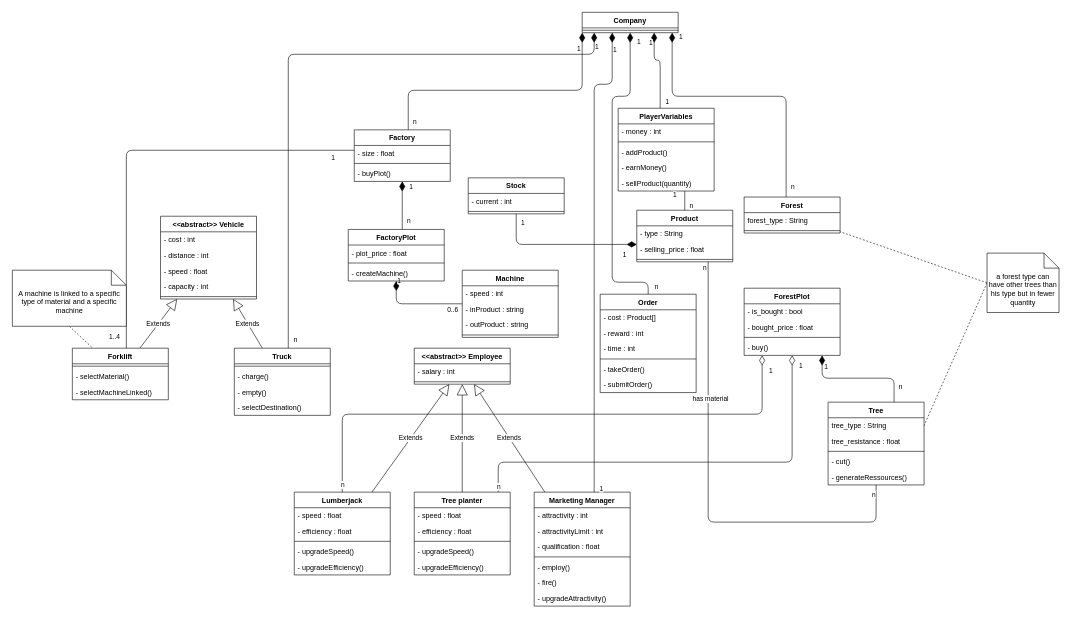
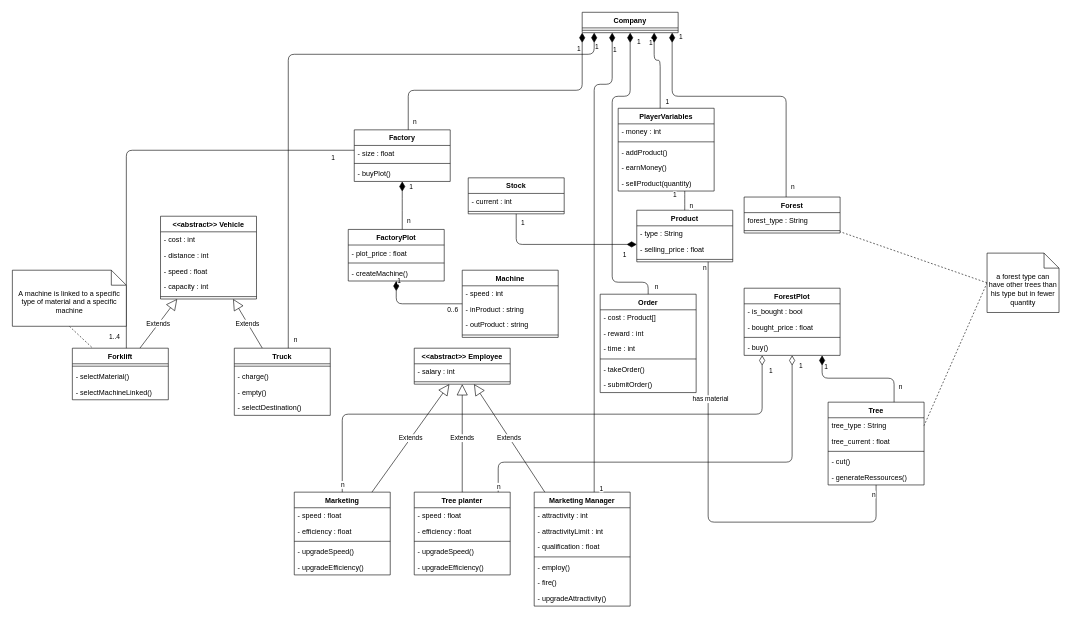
(873, 442) -> (868, 442)
(342, 500) -> (342, 500)
